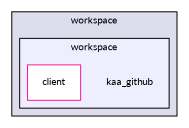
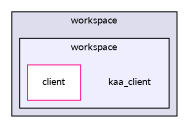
(130, 83) -> (130, 83)
